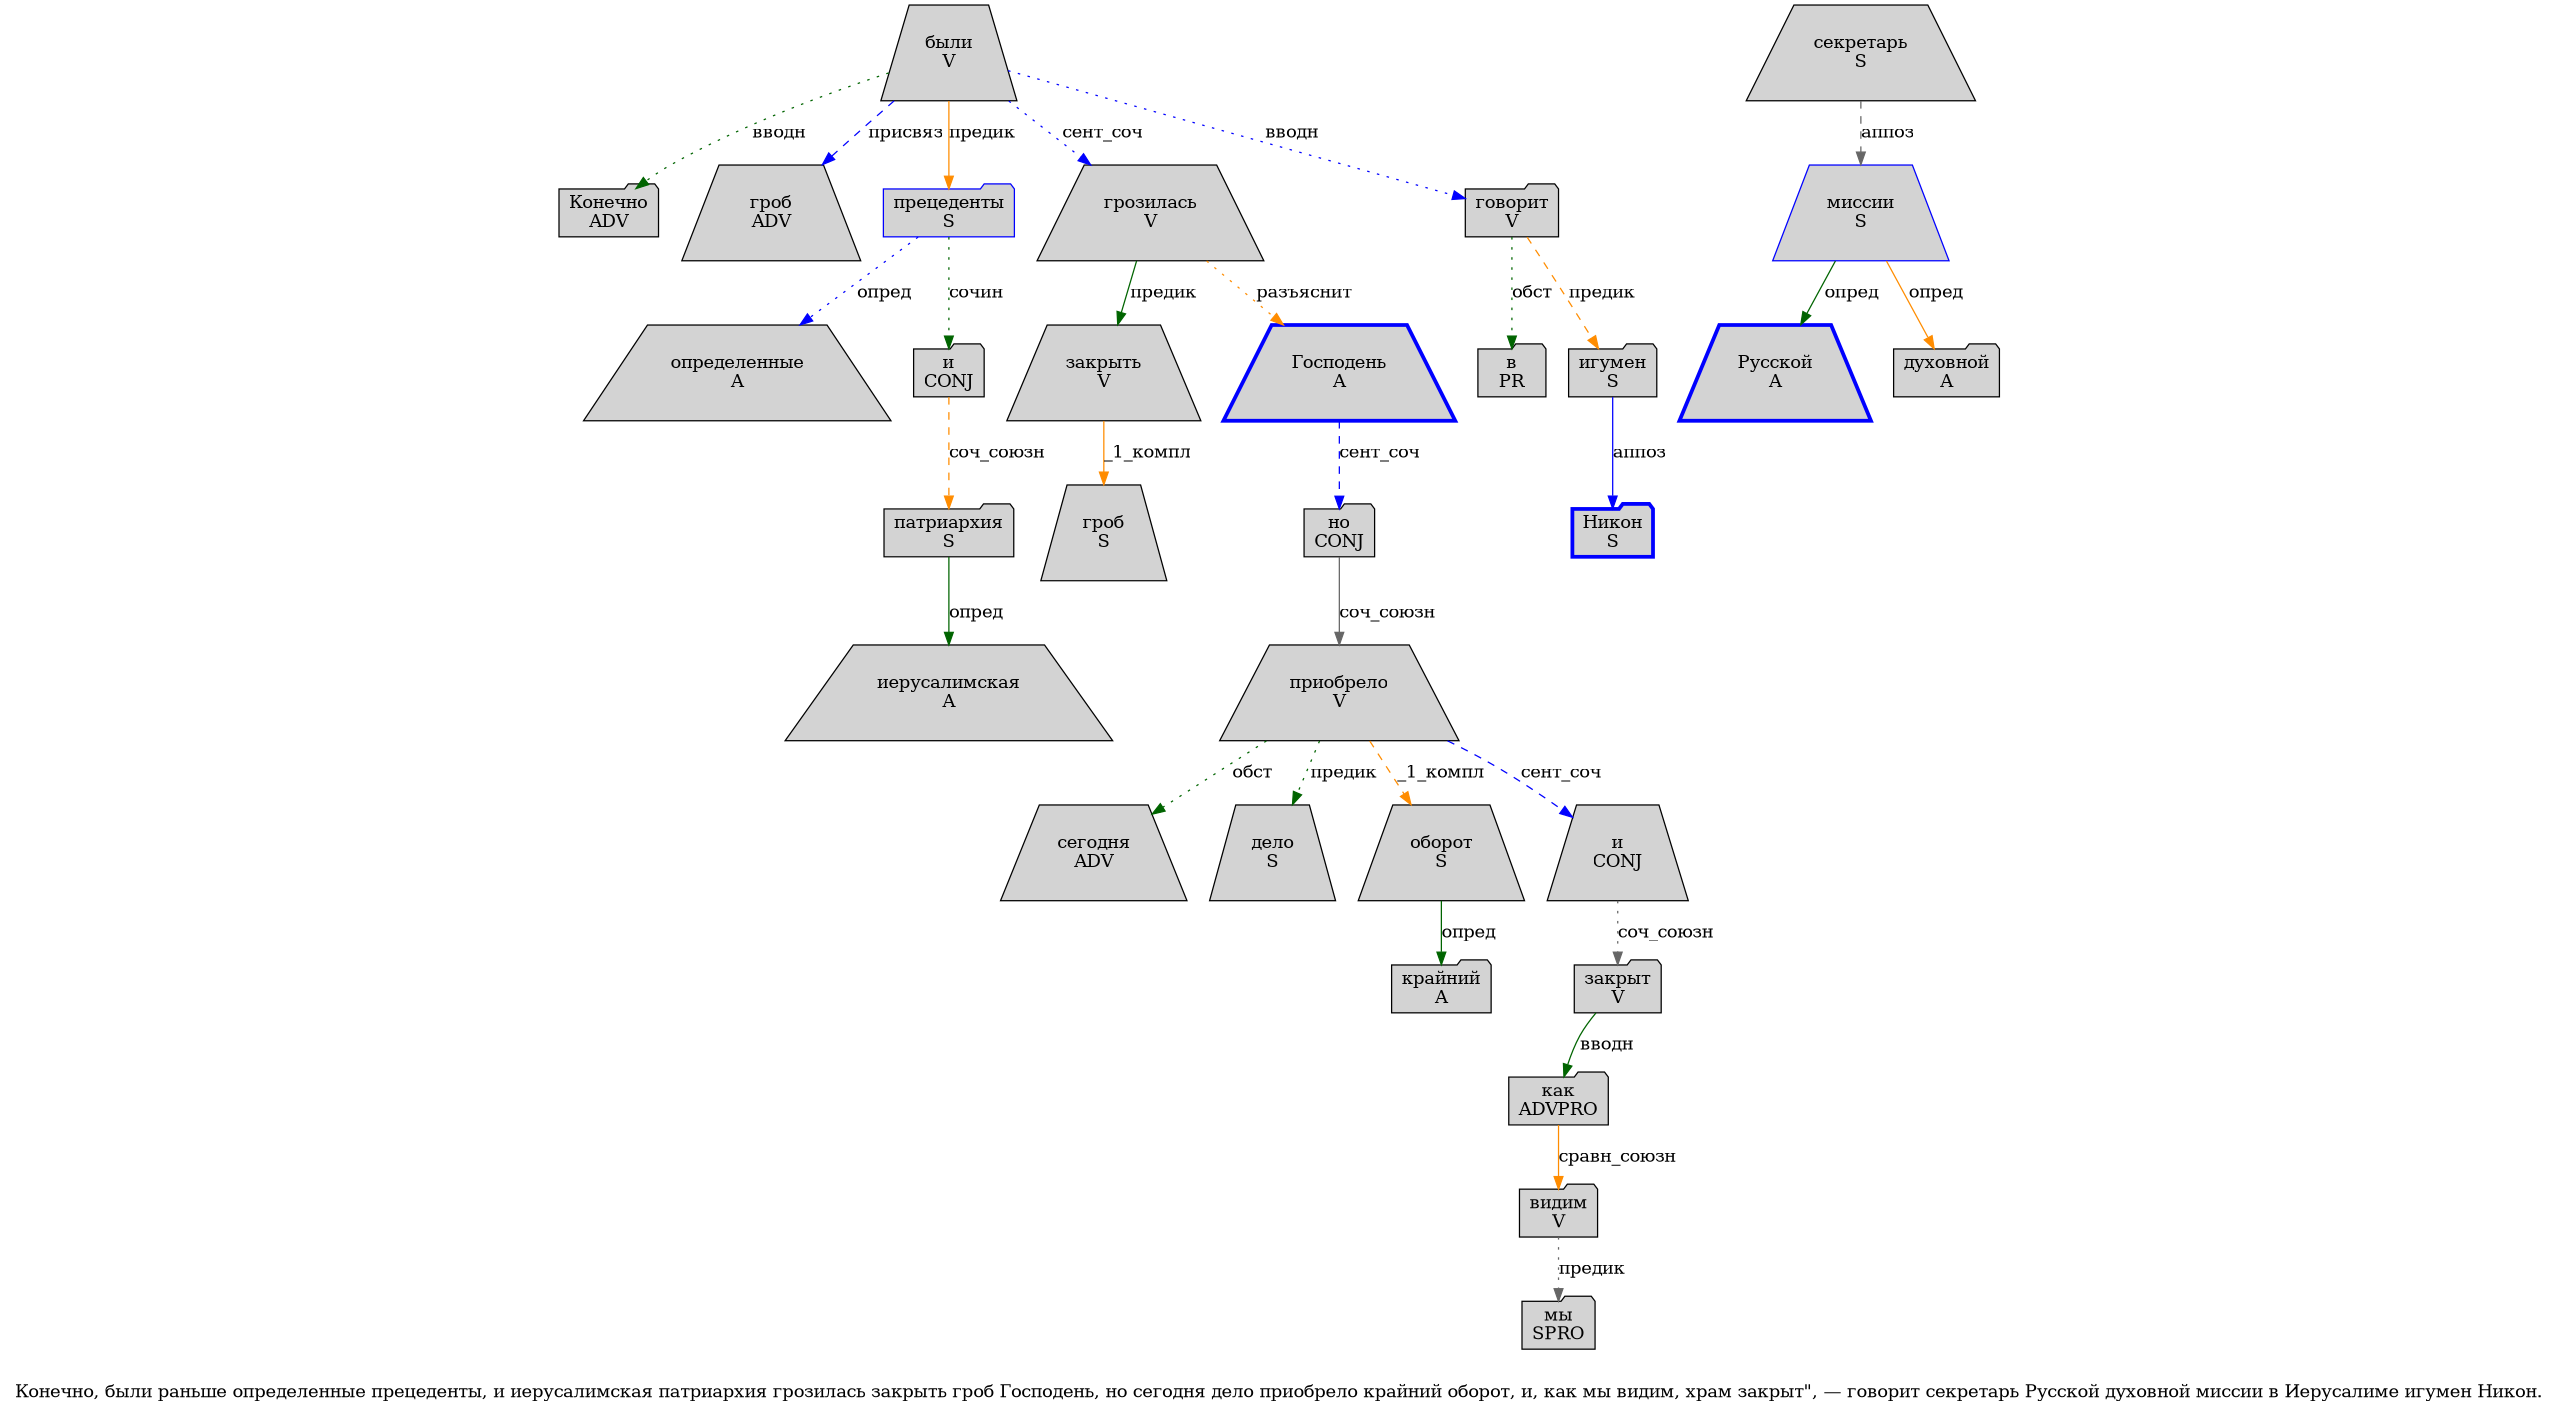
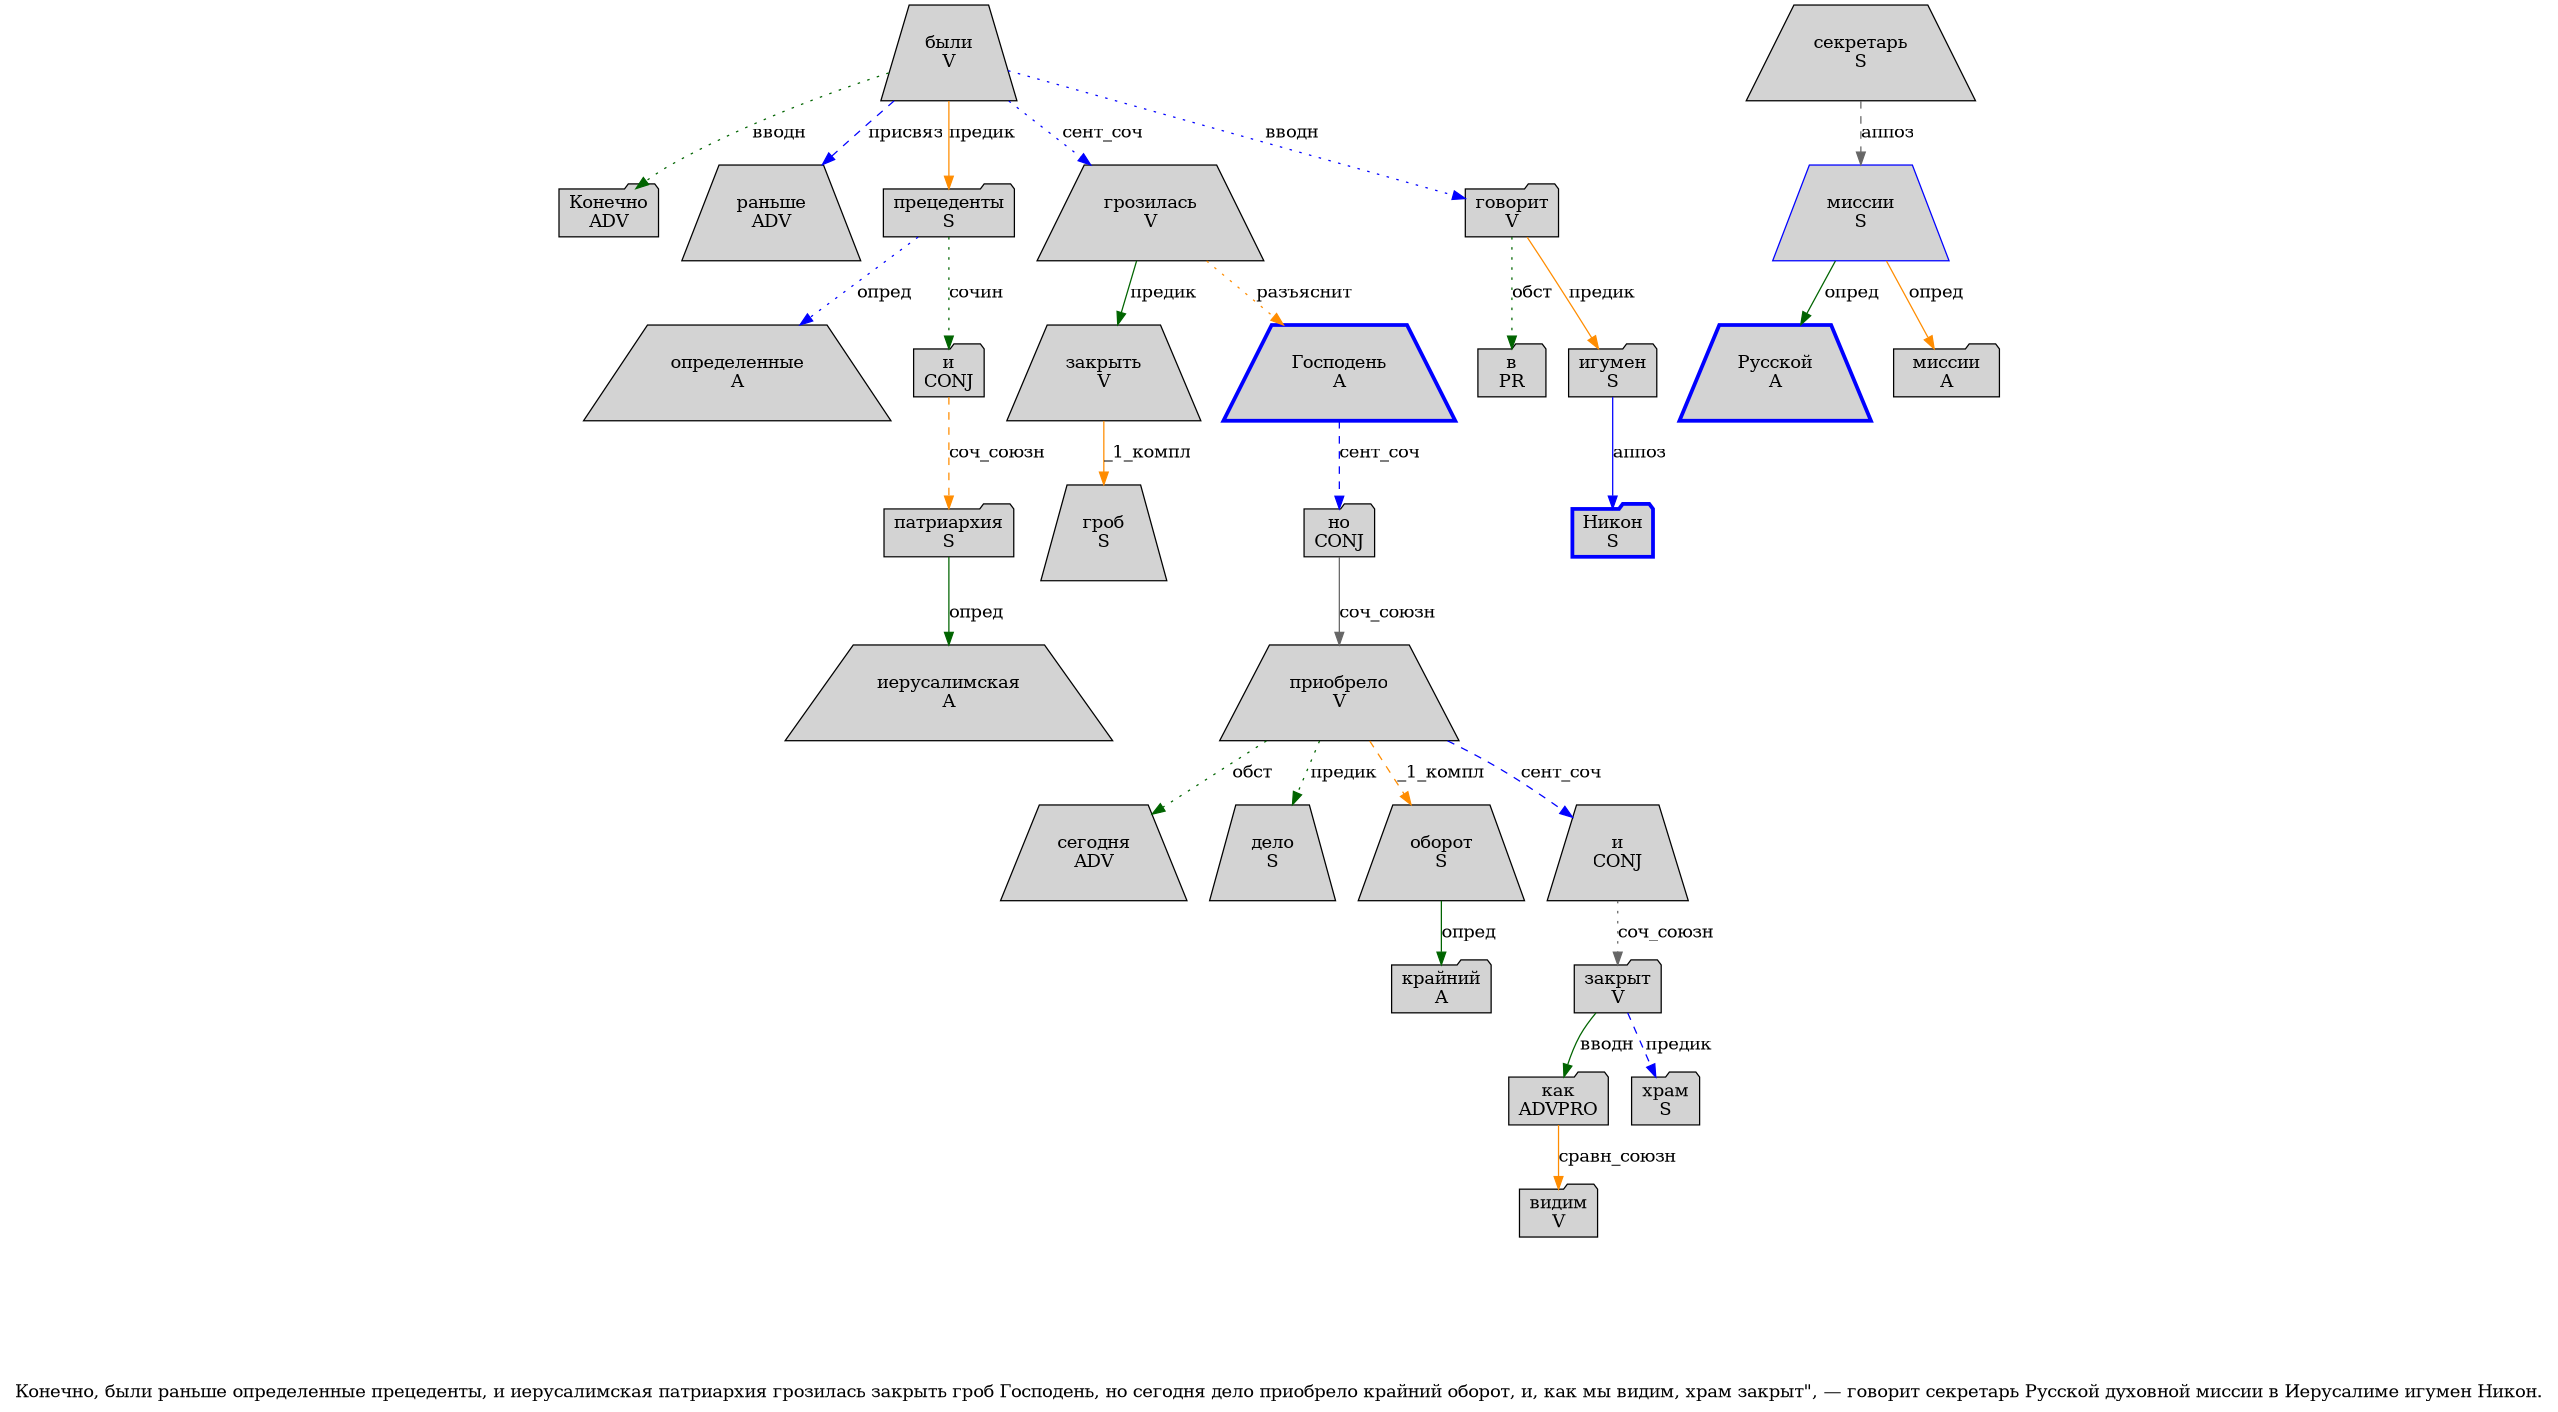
(771, 213) -> (771, 213)
(949, 213) -> (949, 213)
(1560, 287) -> (1560, 287)
(1947, 373) -> (1947, 373)
none -> (1666, 1101)
(1559, 1325) -> none
